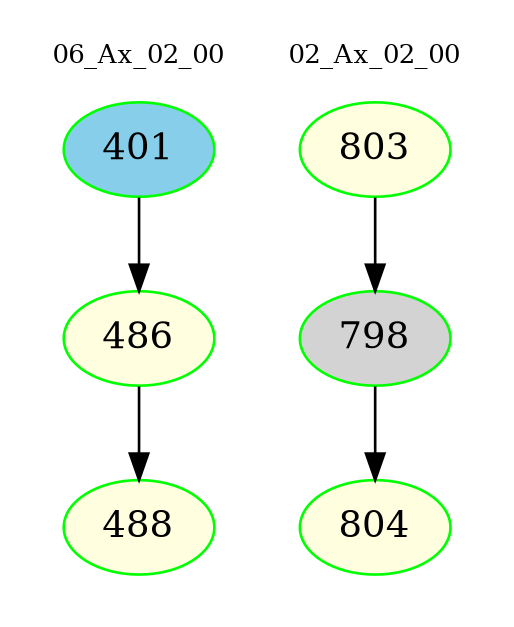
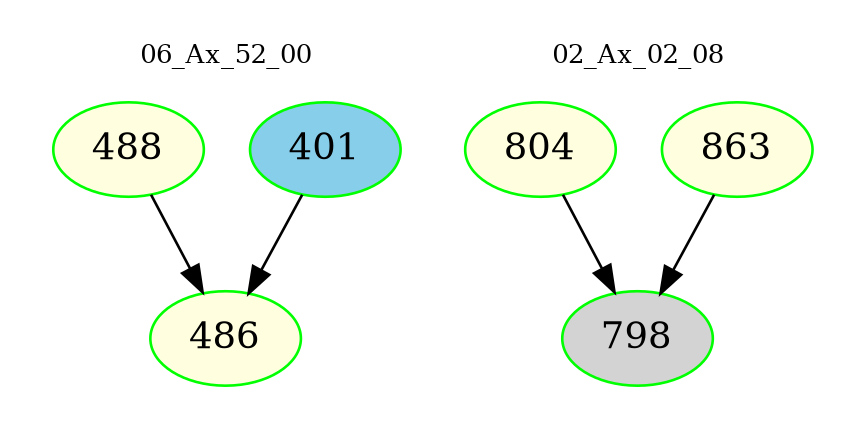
(139, 56) -> (227, 56)
(375, 56) -> (639, 56)
(375, 150) -> (737, 150)
(139, 420) -> (171, 232)
(375, 420) -> (583, 232)
